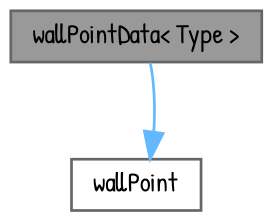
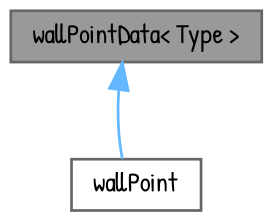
(154, 97) -> (118, 125)
